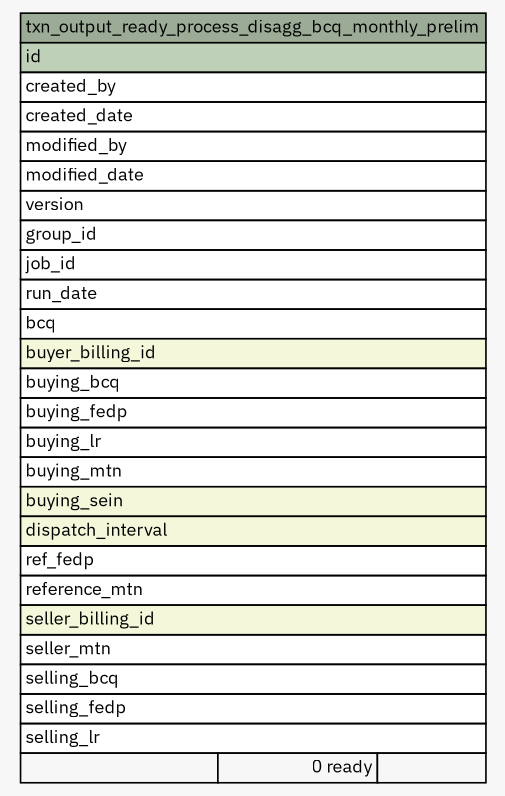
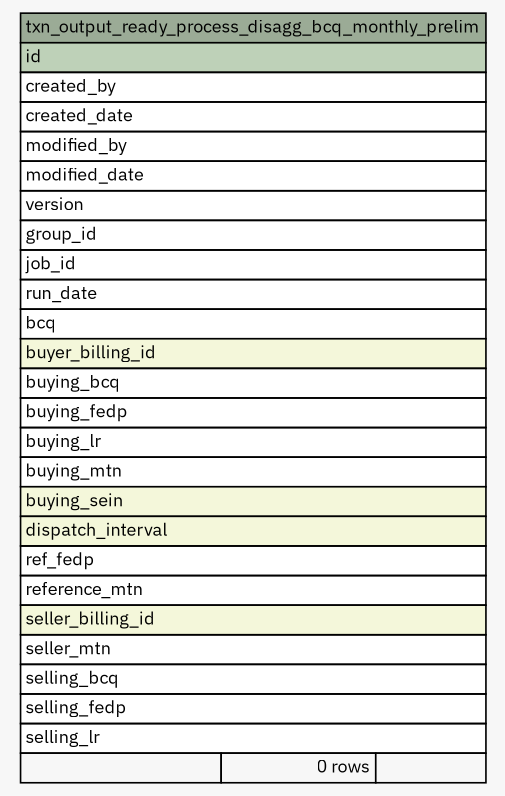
(342, 767) -> (344, 767)
